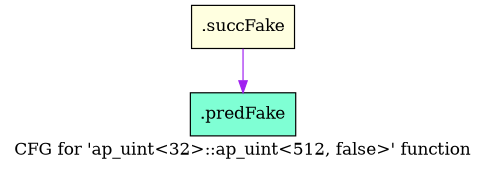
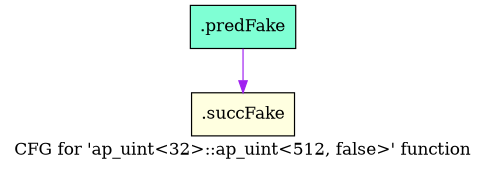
(243, 65) -> (243, 65)
